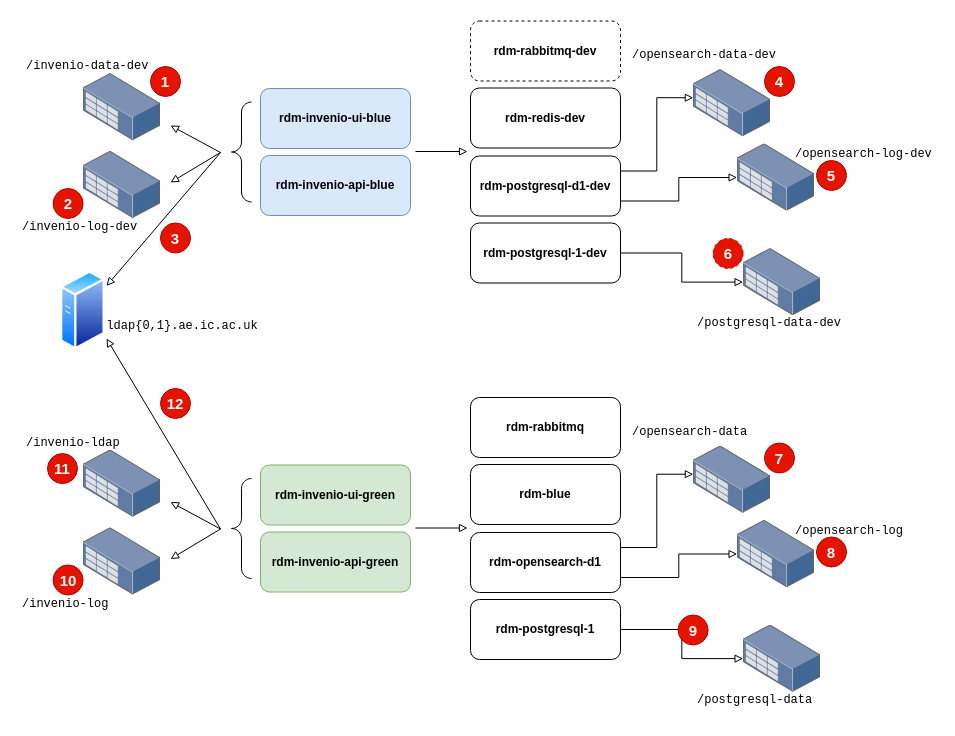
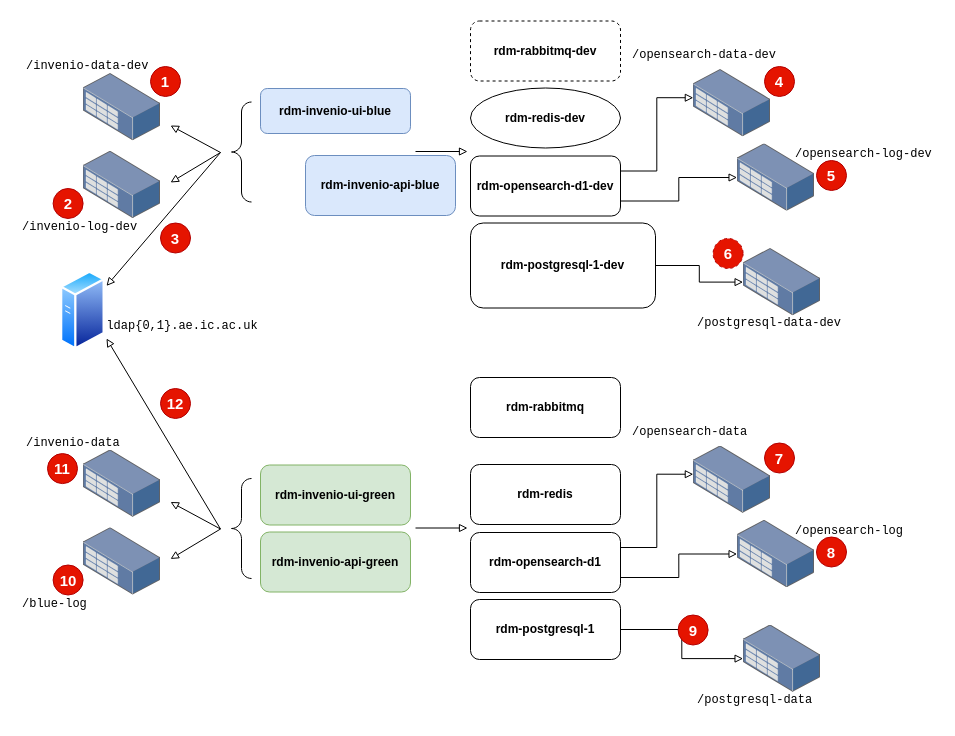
(546, 118) -> (546, 118)
(336, 119) -> (336, 111)
(336, 186) -> (381, 186)
(546, 187) -> (546, 187)
(546, 253) -> (563, 266)
(546, 428) -> (546, 408)
(66, 443) -> (67, 443)
(546, 495) -> (546, 495)
(58, 604) -> (50, 604)
